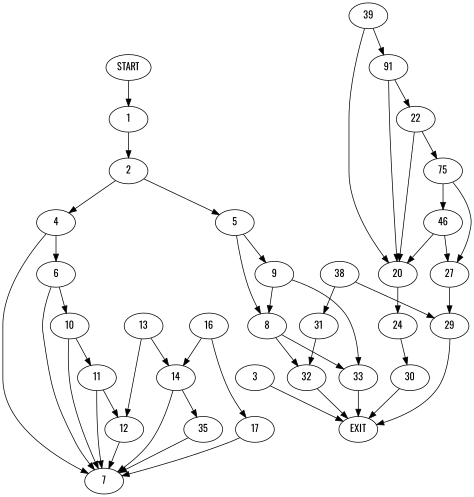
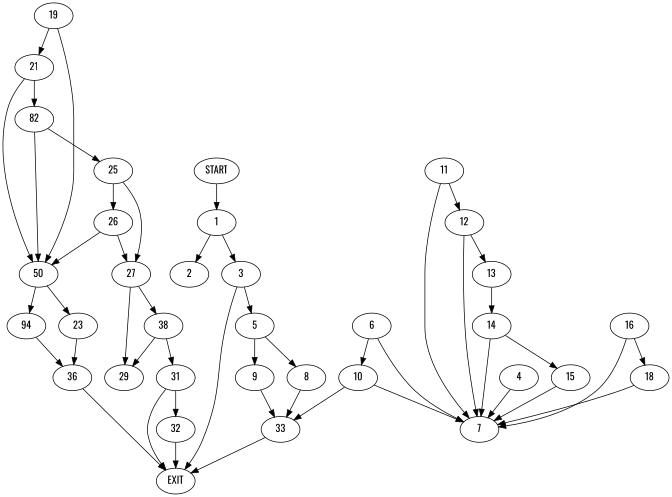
(368, 16) -> (54, 16)
(388, 67) -> (34, 67)
(416, 119) -> (34, 119)
(443, 171) -> (113, 171)
(95, 195) -> none
(178, 195) -> (247, 297)
(443, 223) -> (113, 223)
(56, 245) -> none
none -> (227, 245)
(398, 274) -> (39, 274)
(271, 296) -> none
none -> (145, 297)
none -> (78, 326)
(398, 326) -> (26, 326)
(82, 349) -> (322, 402)
(194, 349) -> (591, 395)
(285, 349) -> none
(135, 374) -> (476, 245)
(410, 378) -> (72, 378)
(433, 394) -> (148, 426)
(203, 429) -> (571, 378)
(255, 429) -> (650, 378)
